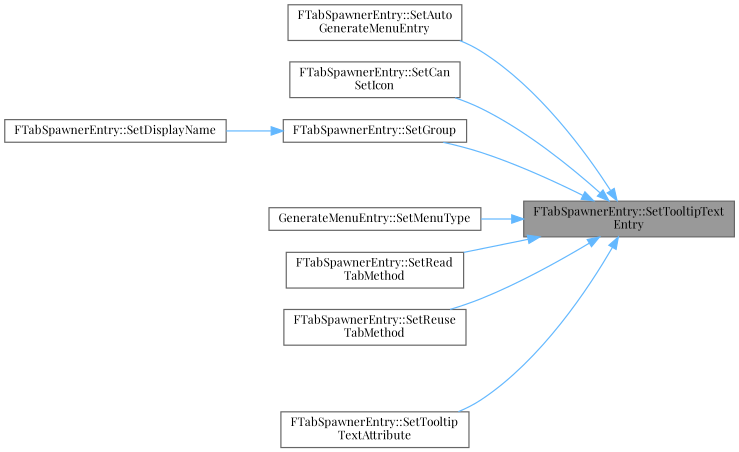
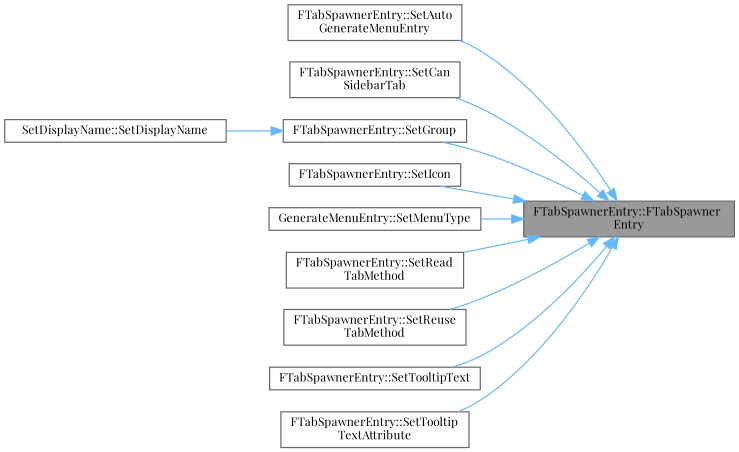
(375, 80) -> (375, 80)
(115, 131) -> (115, 131)
none -> (375, 175)
(629, 219) -> (629, 219)
none -> (375, 379)
